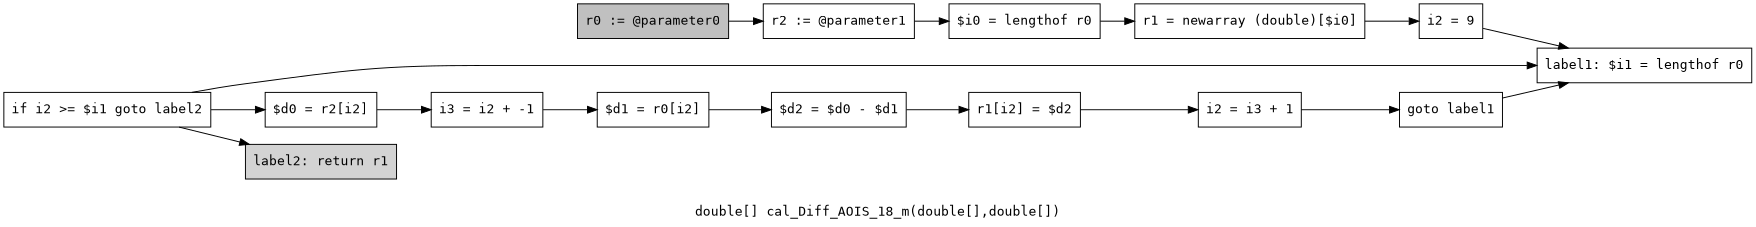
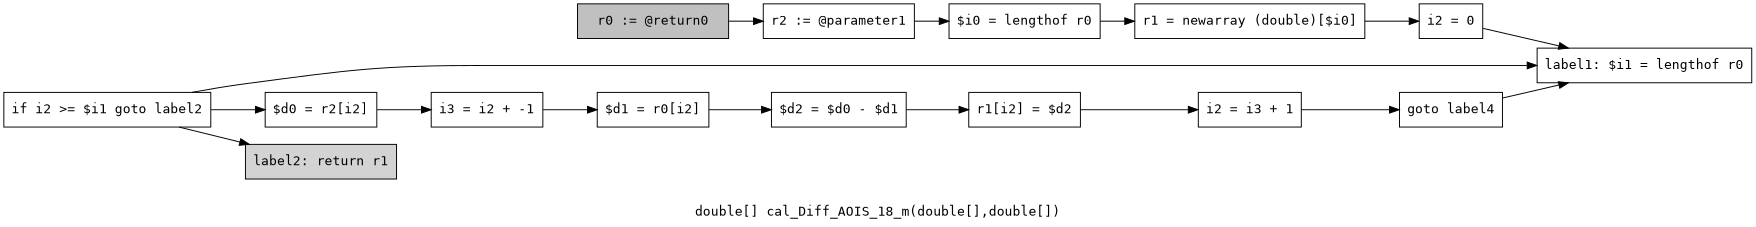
(653, 21) -> (653, 21)
(1451, 21) -> (1451, 21)
(1451, 110) -> (1451, 110)
